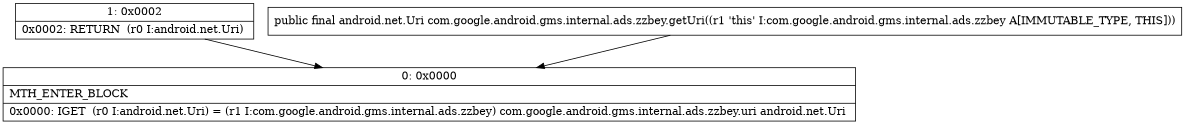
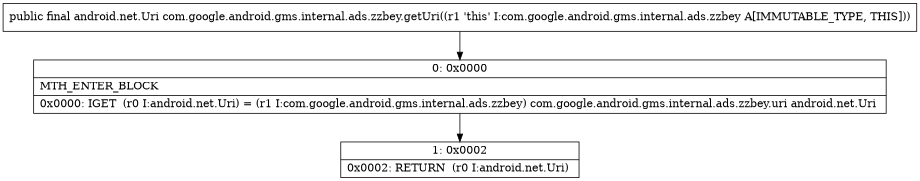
(260, 52) -> (460, 124)
